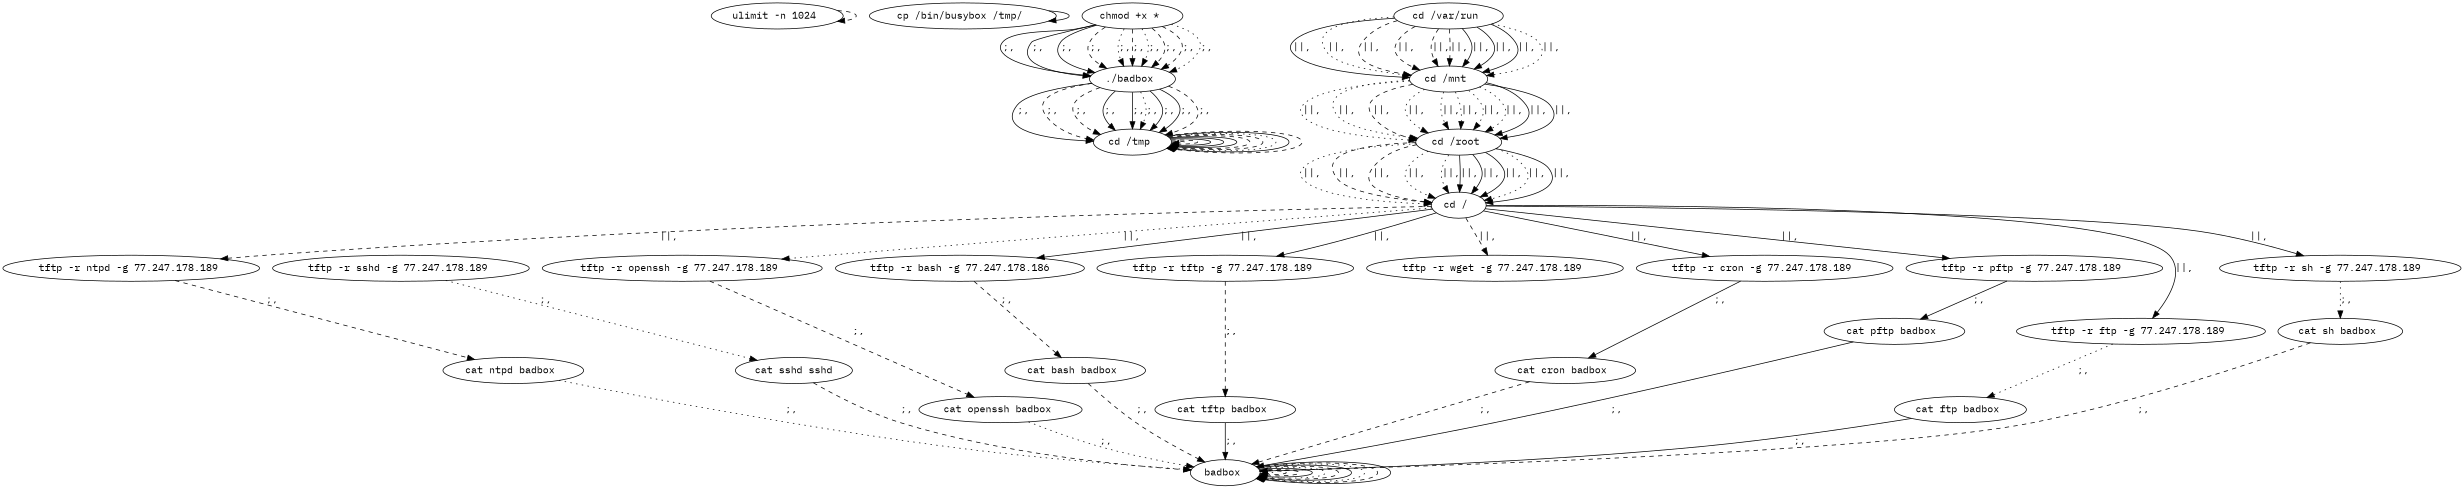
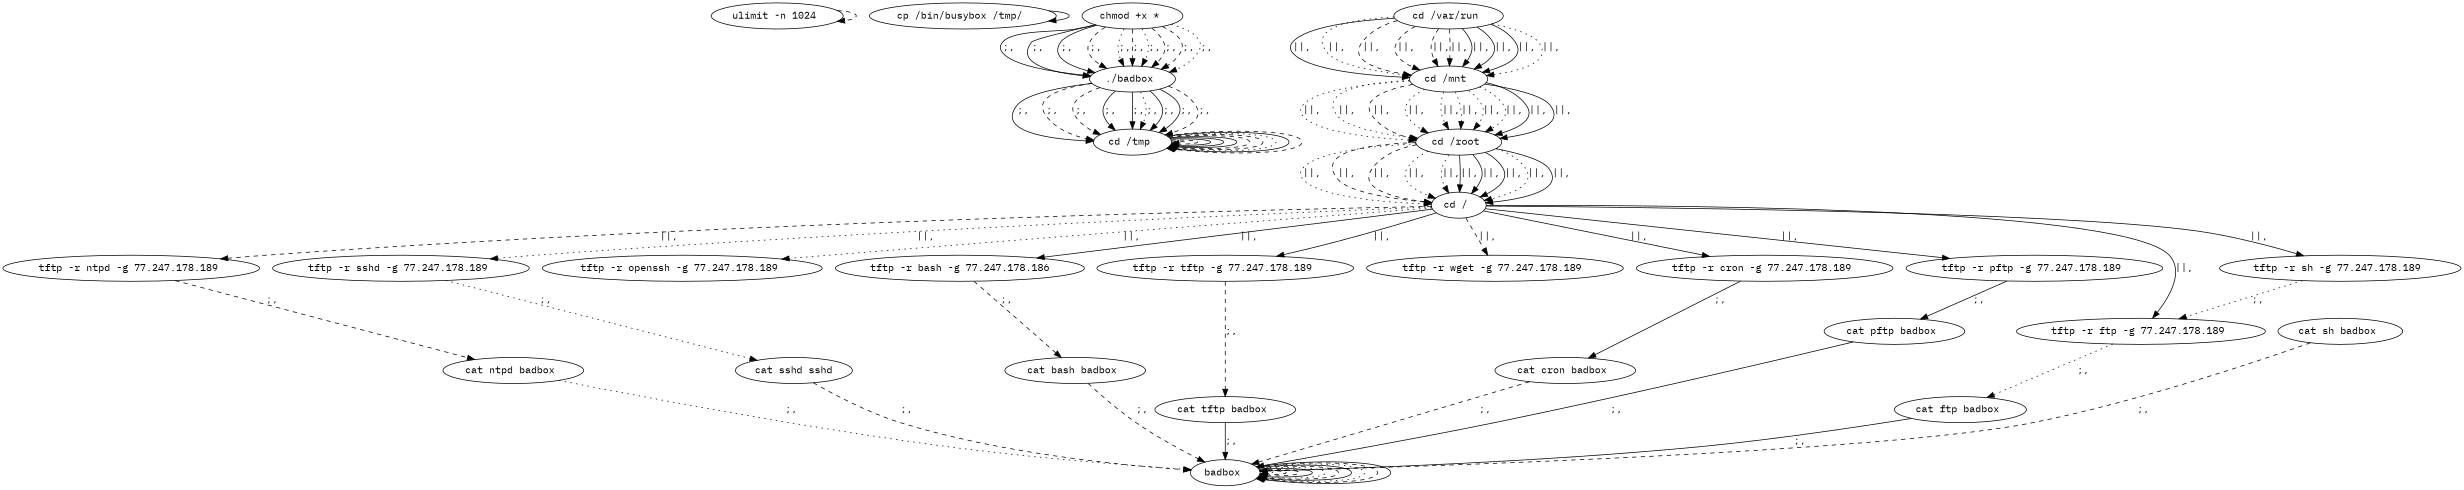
none -> (964, 229)
(2340, 296) -> (2244, 299)
(1001, 410) -> none
